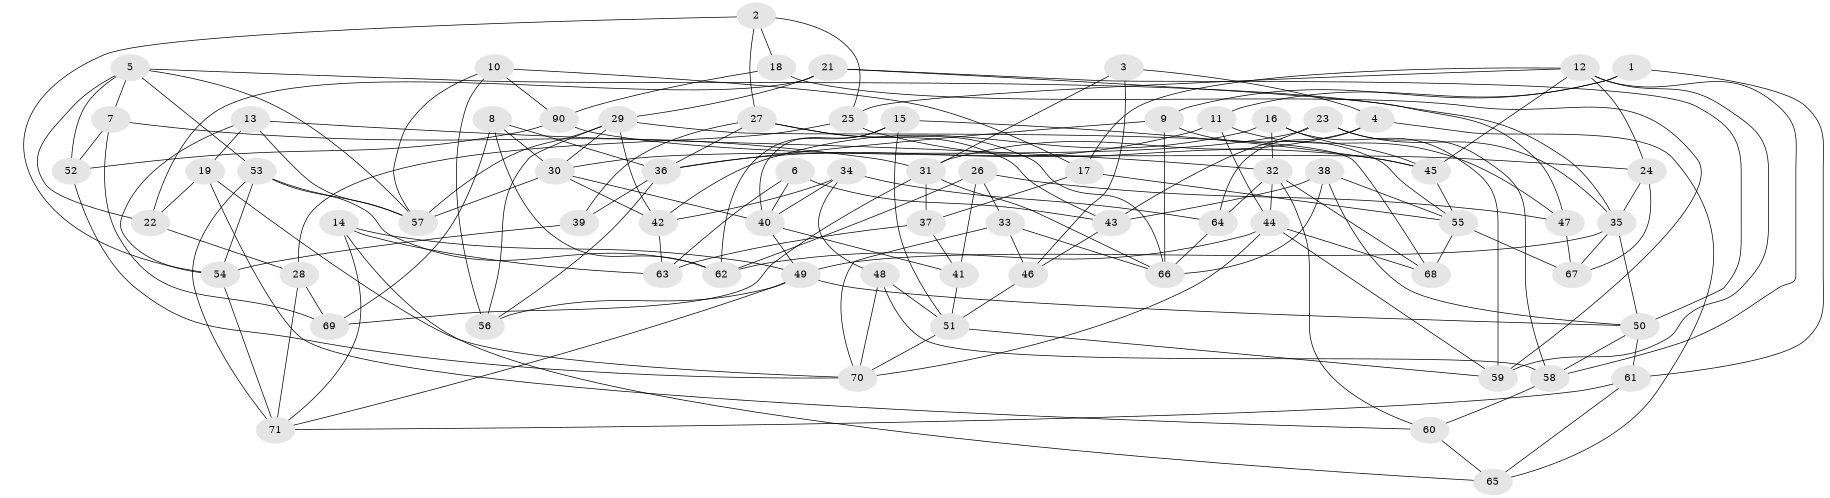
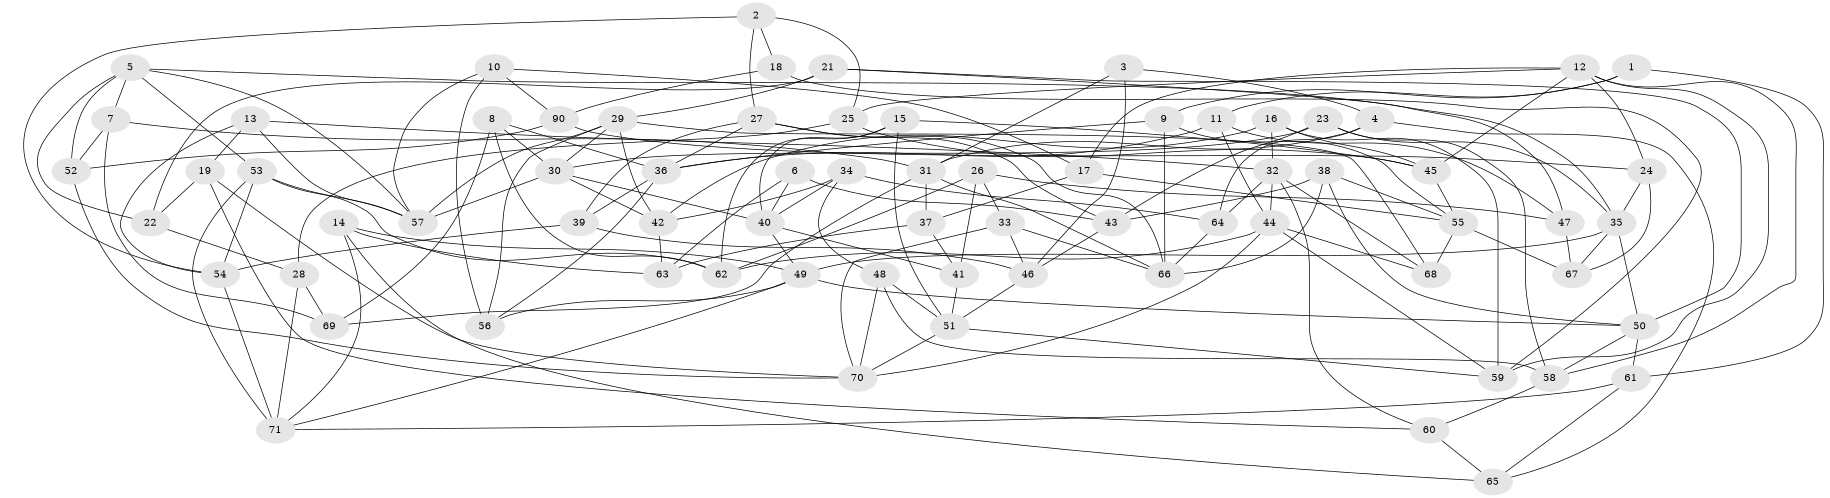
none -> (815, 248)
